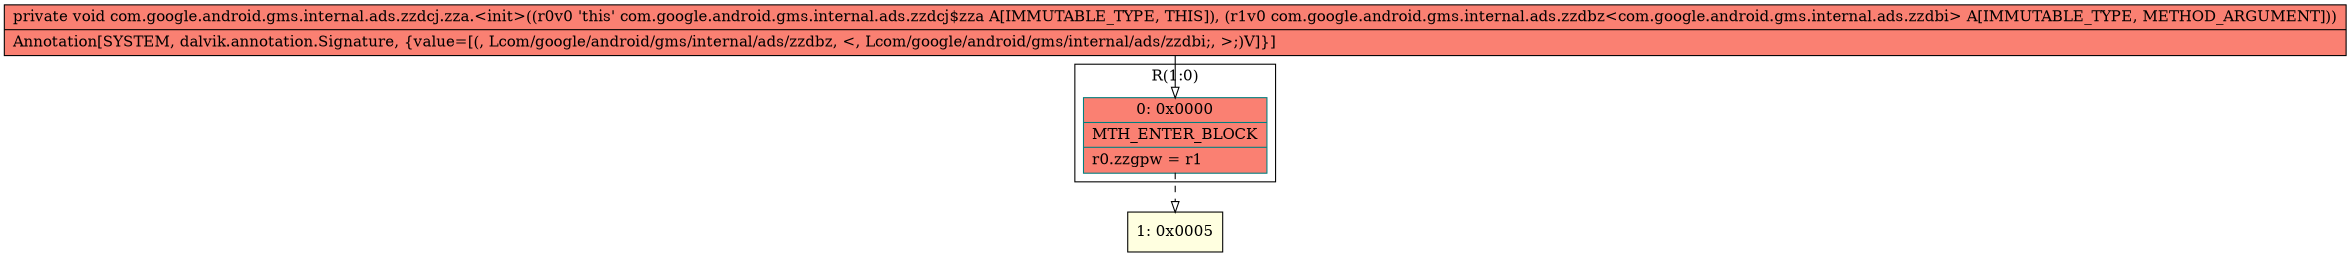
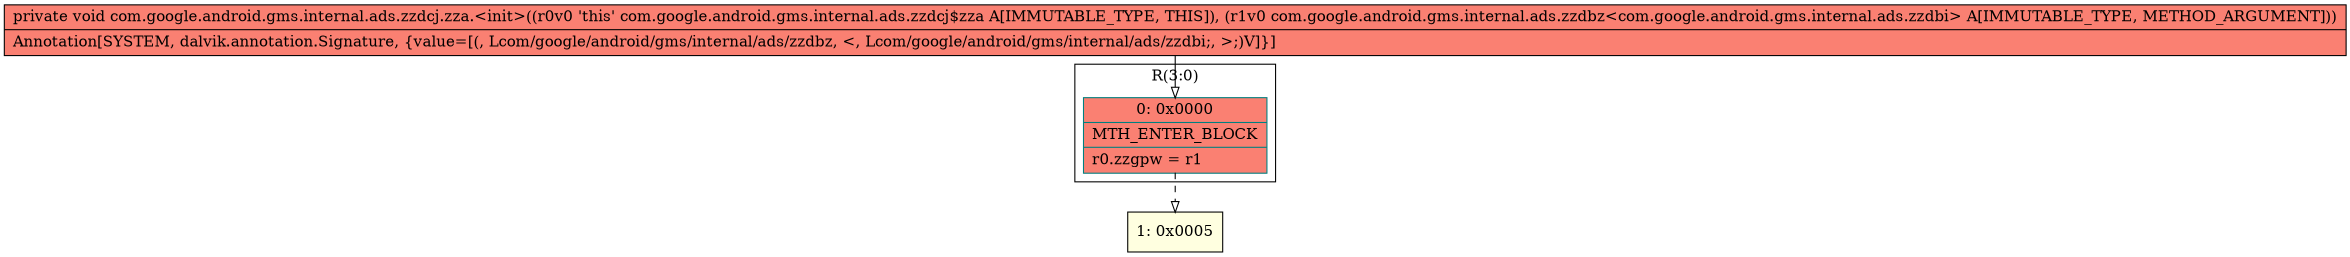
(1175, 77) -> (1175, 77)
